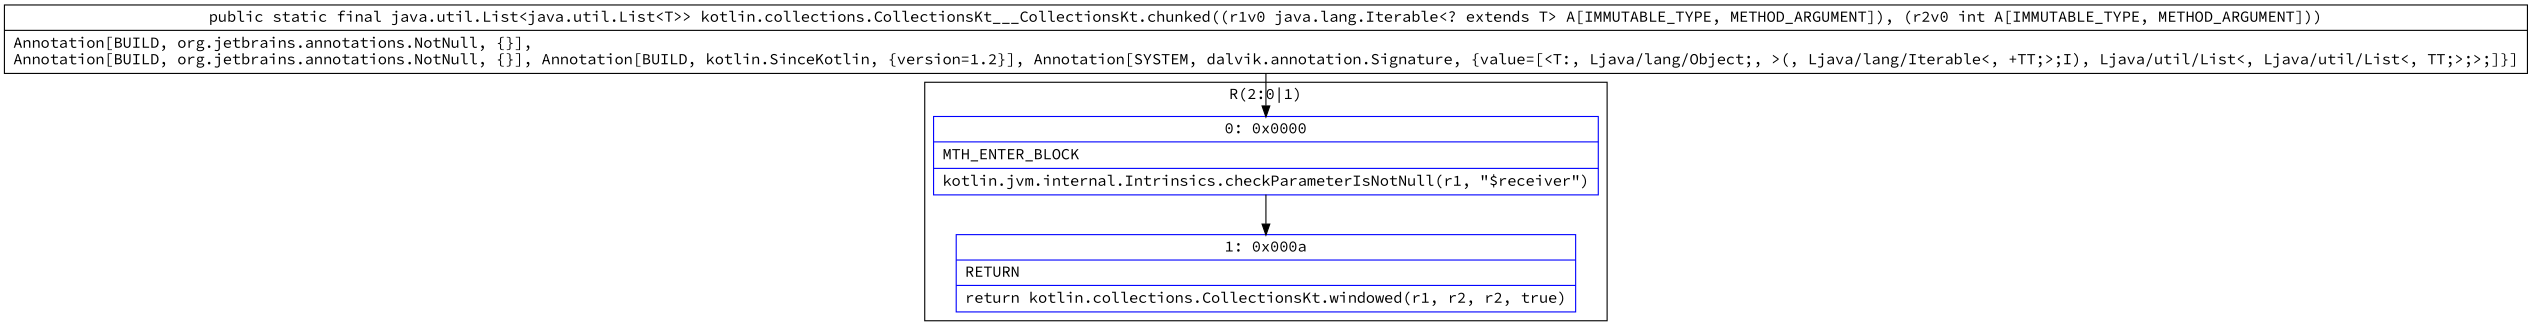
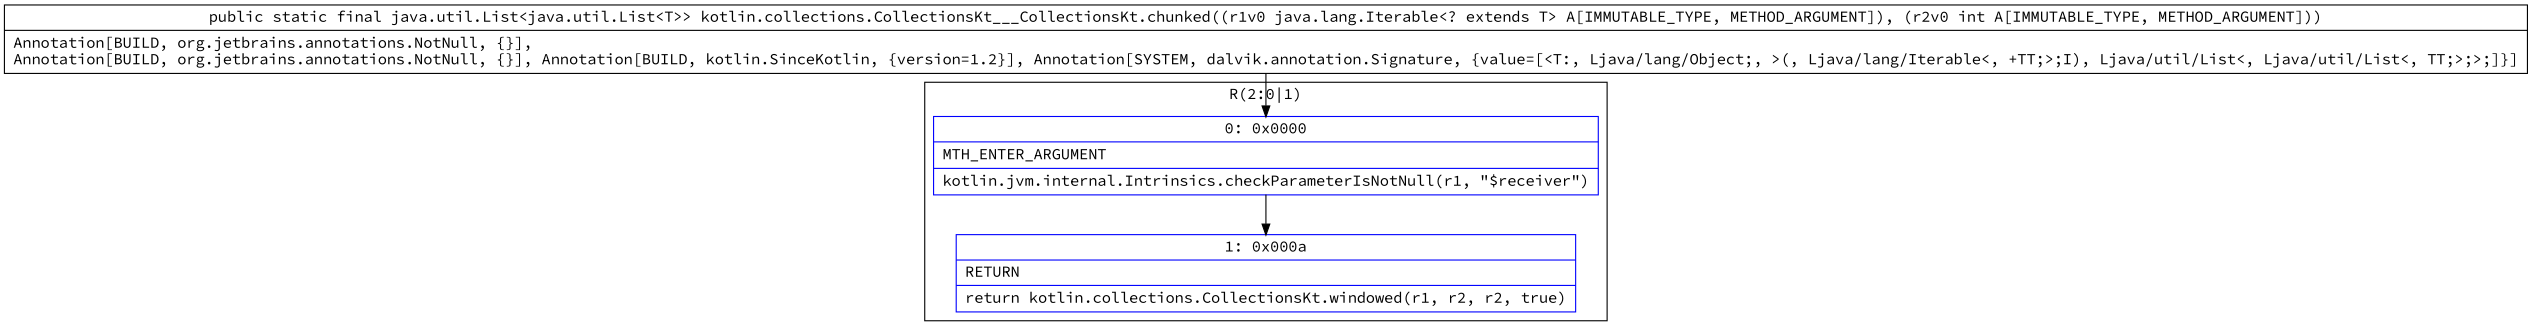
(1011, 155) -> (1025, 155)
